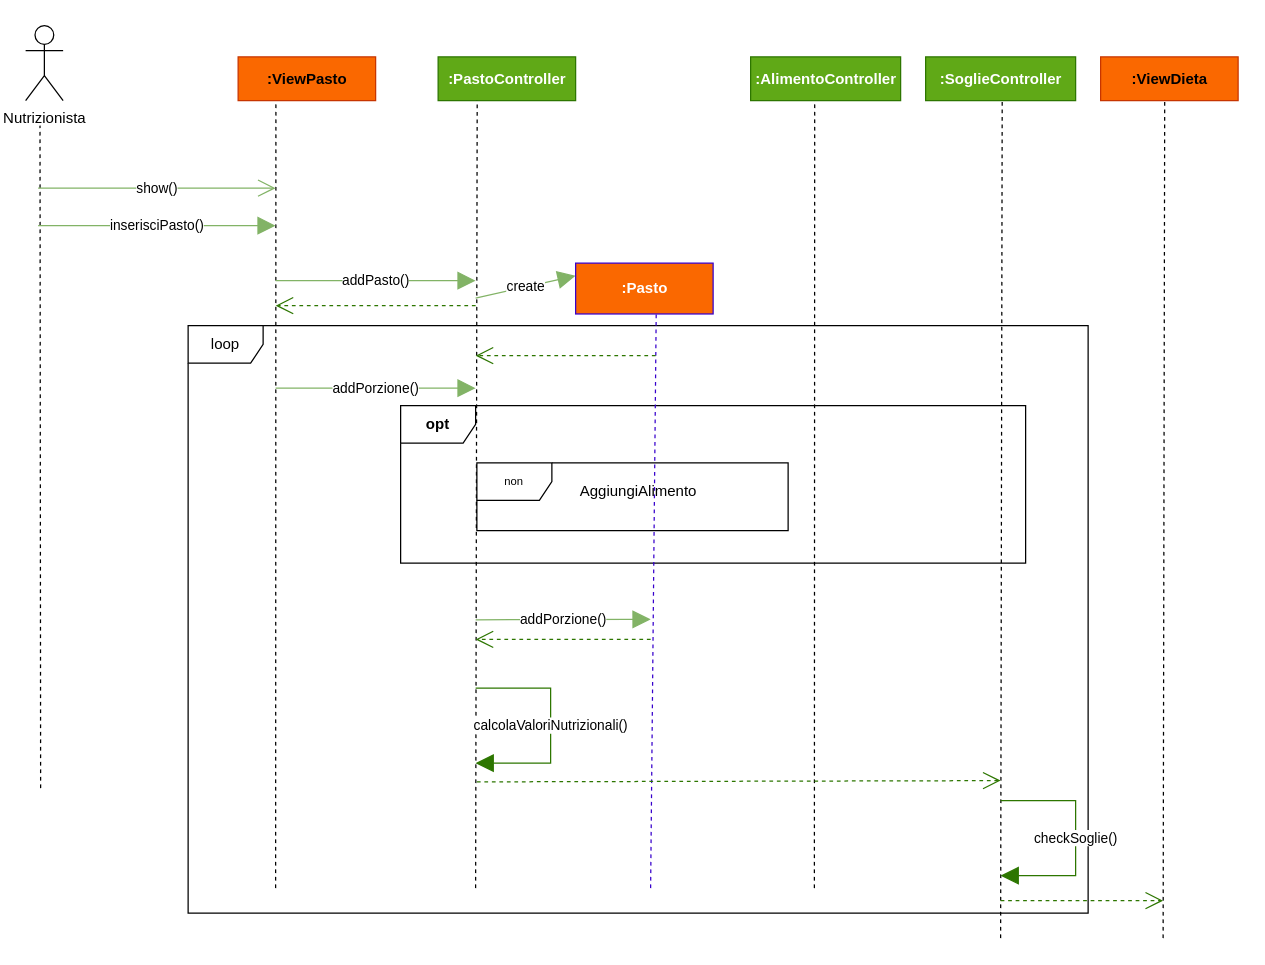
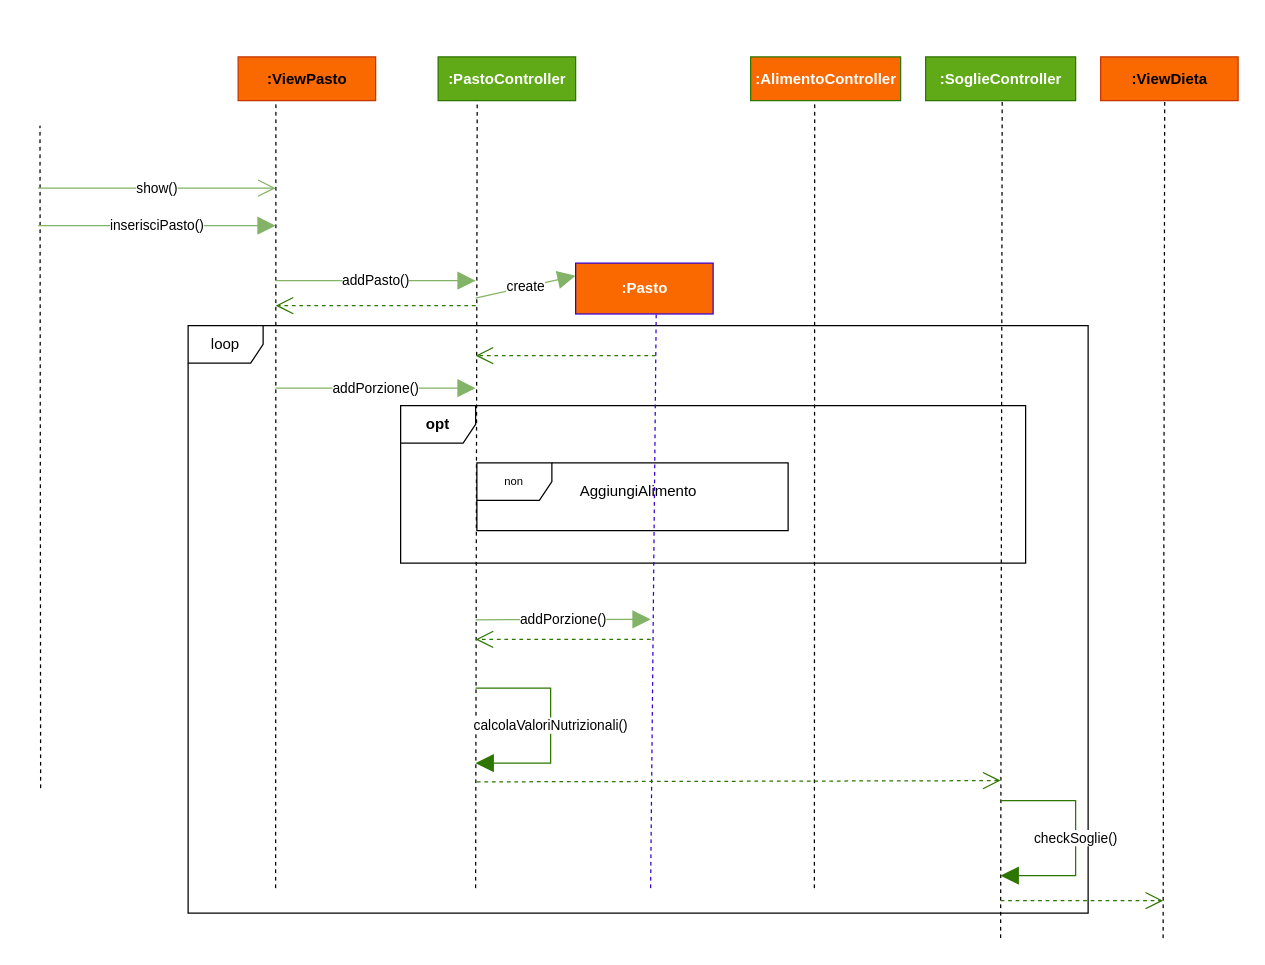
(44, 63) -> none
(826, 79) -> (826, 79)
